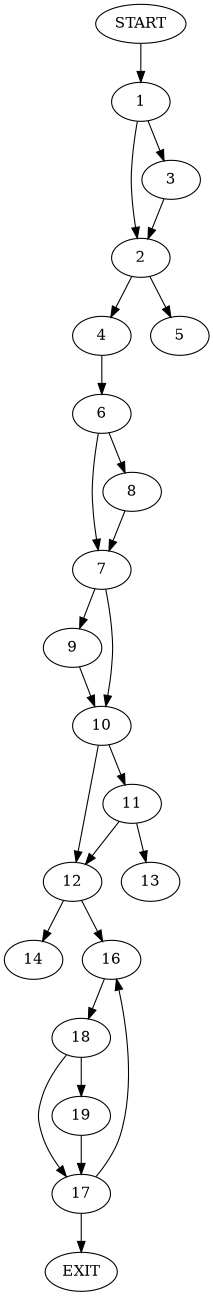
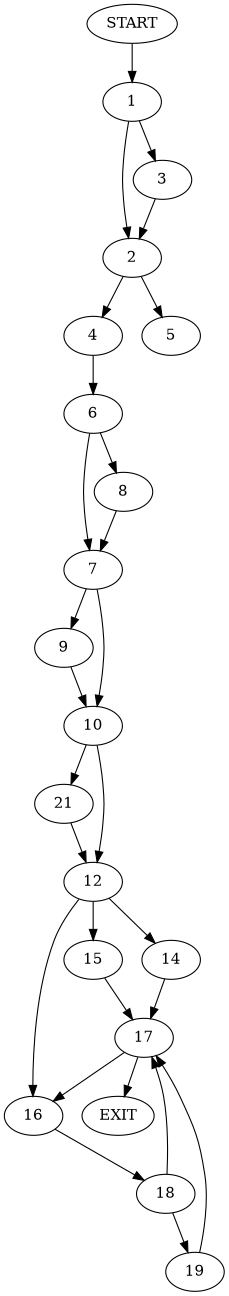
(132, 804) -> (64, 804)
(151, 882) -> none
none -> (93, 960)
none -> (160, 993)
